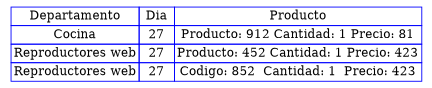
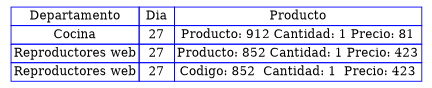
(298, 53) -> (298, 53)
